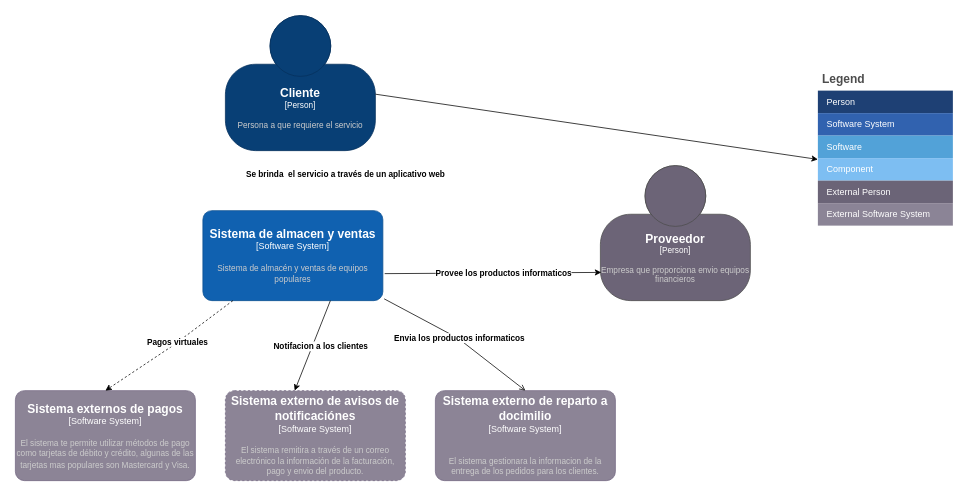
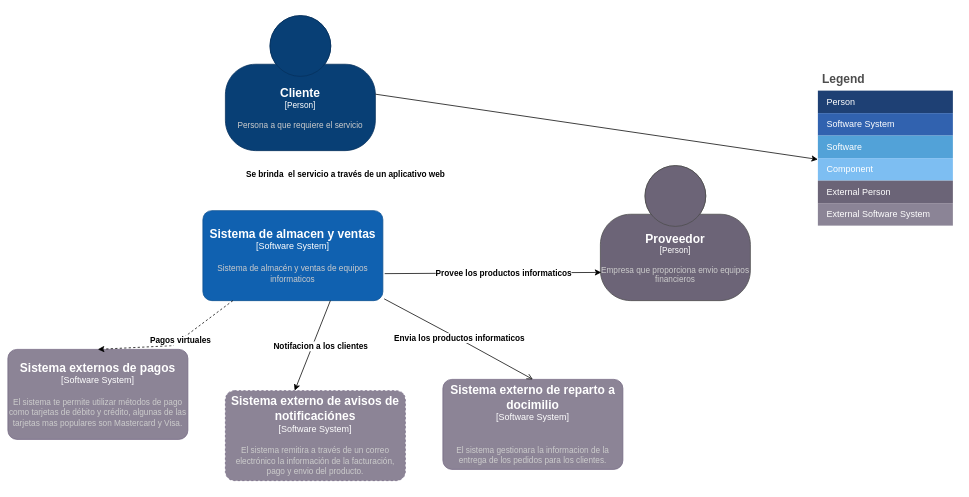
(293, 255) -> (293, 255)
(105, 435) -> (98, 394)
(525, 435) -> (533, 424)
